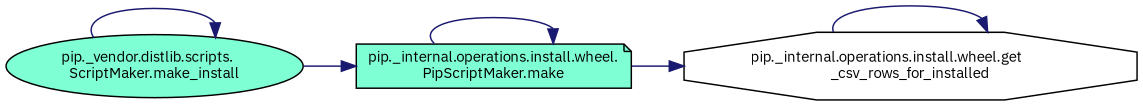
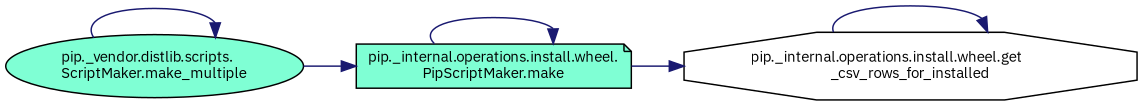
(155, 66) -> (155, 66)
